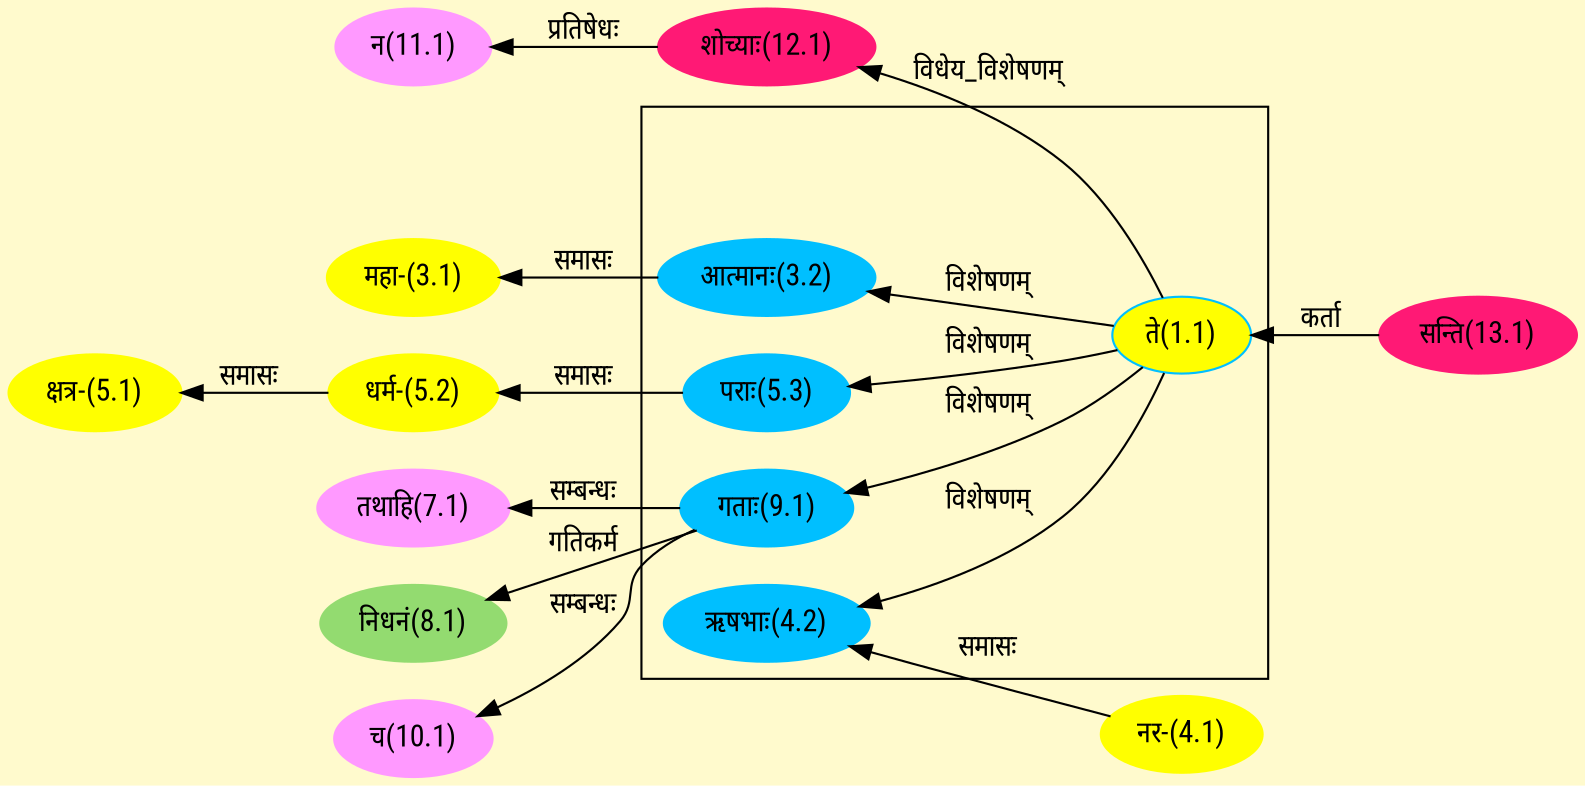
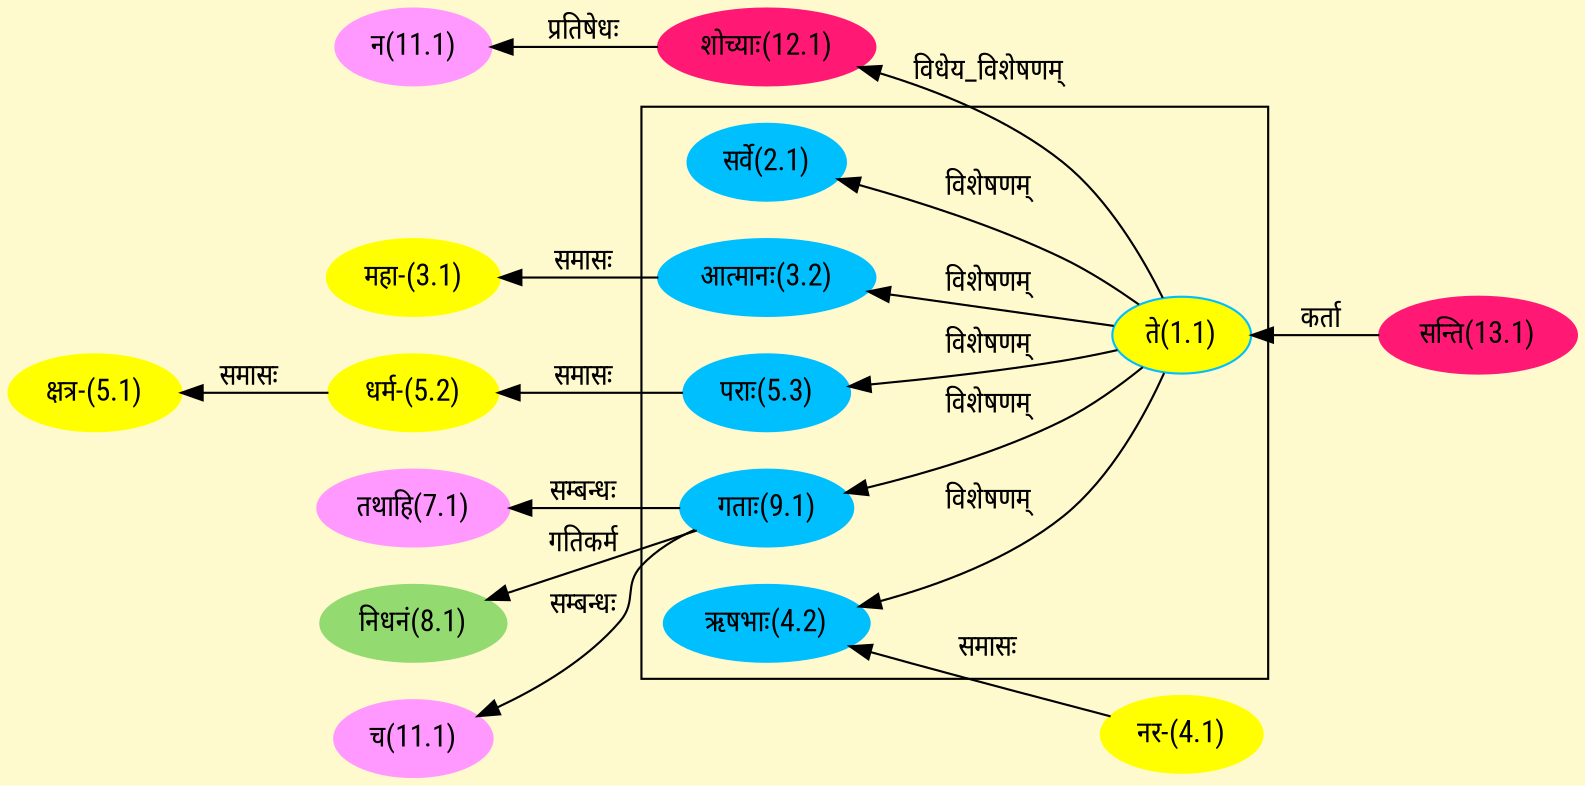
none -> (767, 162)
(413, 739) -> (413, 739)
